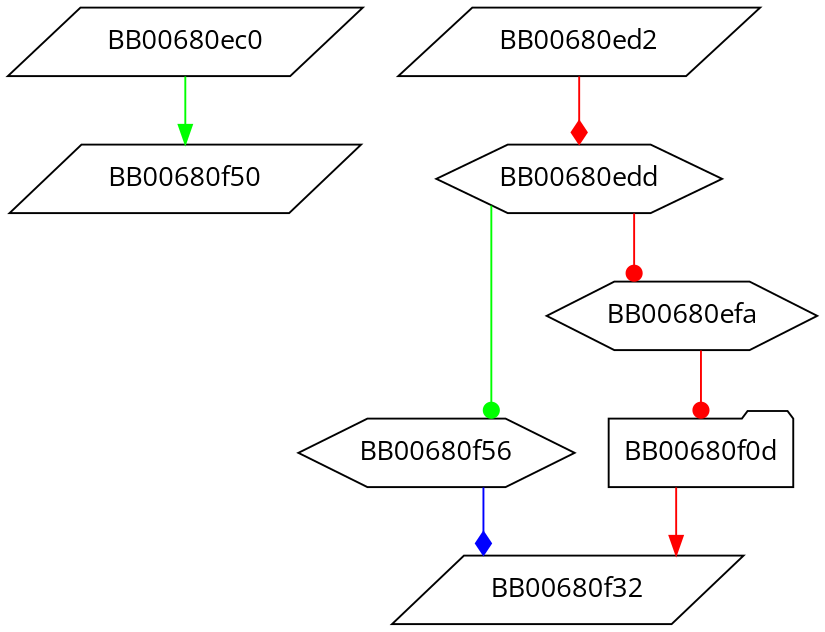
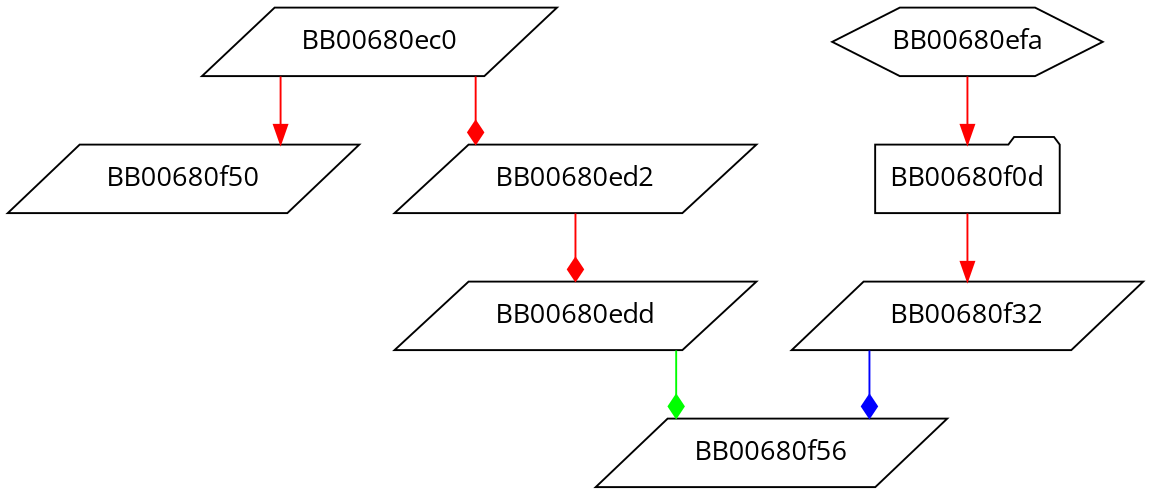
none -> (476, 99)
(185, 101) -> (281, 101)
(579, 179) -> (575, 316)
(634, 240) -> none
(491, 304) -> (676, 373)
(701, 377) -> (967, 101)
(436, 453) -> (771, 453)
(483, 510) -> (869, 373)
